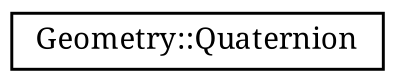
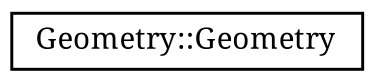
(198, 41) -> (187, 41)
